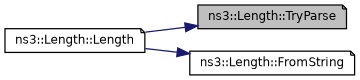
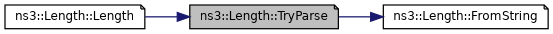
(161, 50) -> (355, 17)
